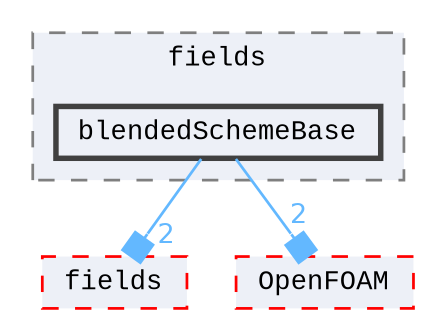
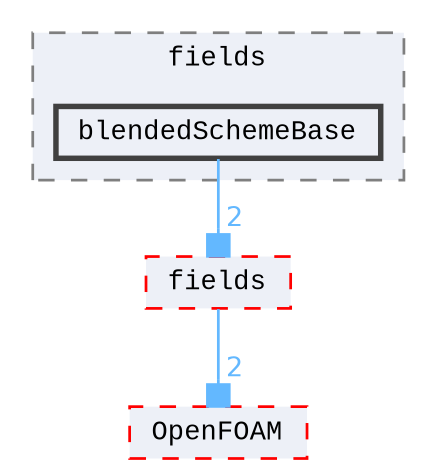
(265, 198) -> (218, 344)
